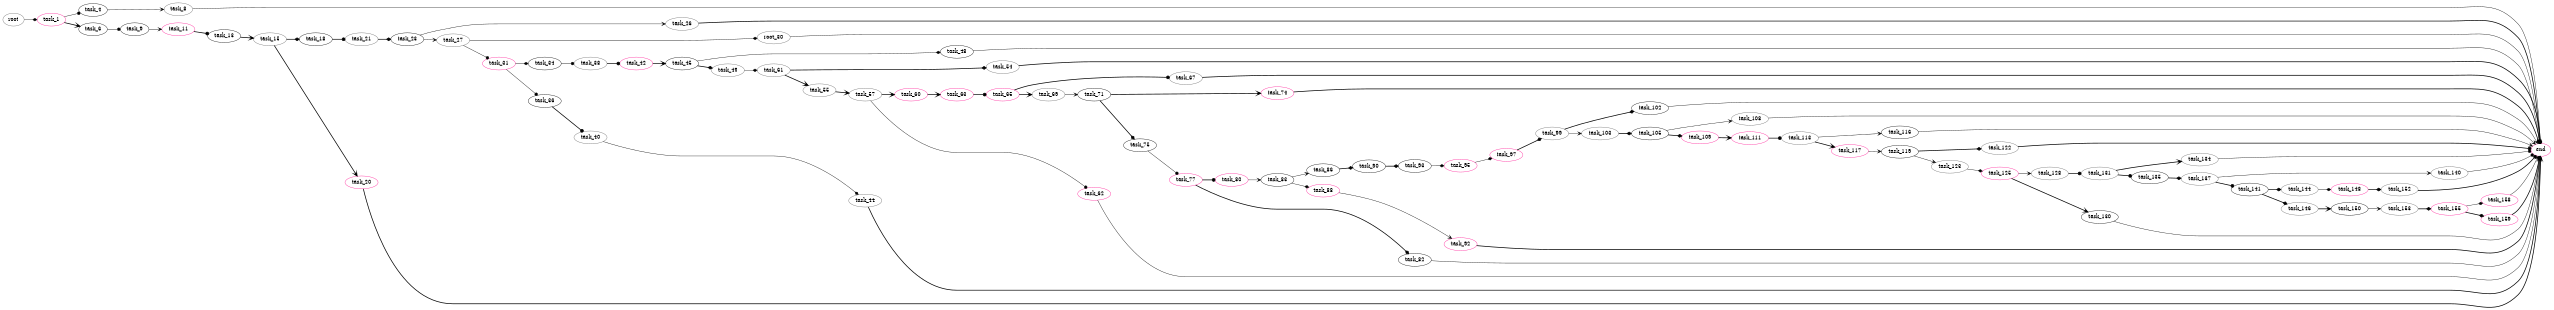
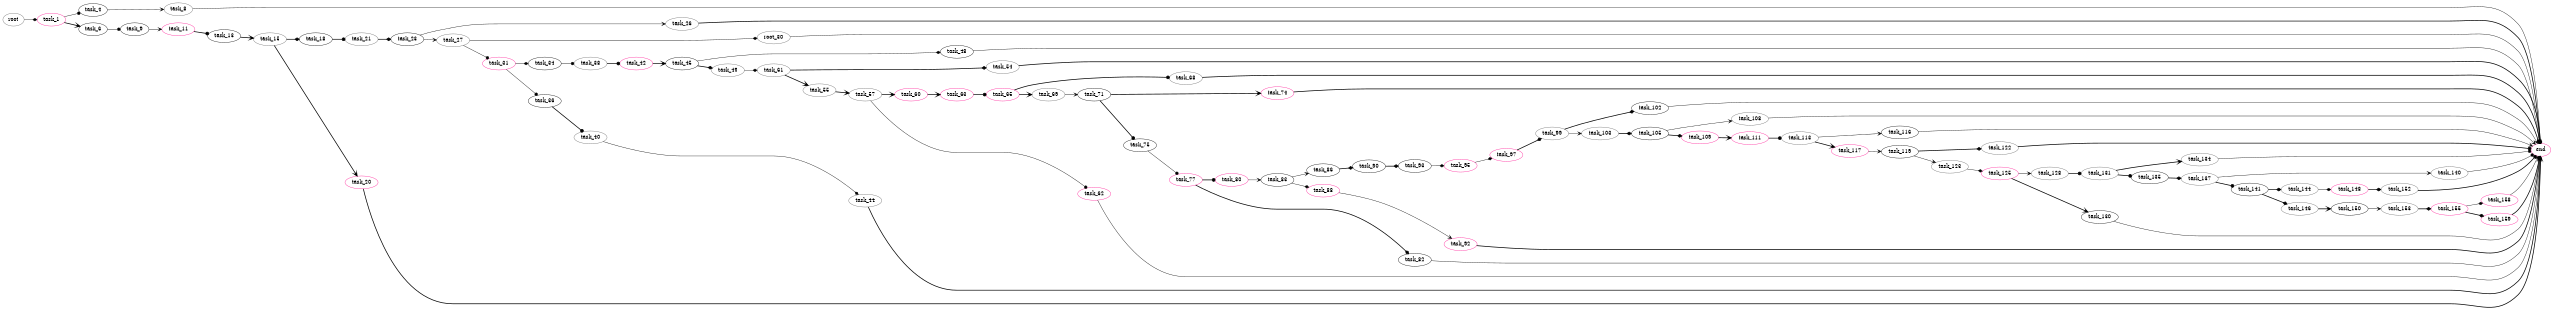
(1186, 78) -> (1186, 78)
(1116, 118) -> (1116, 119)
